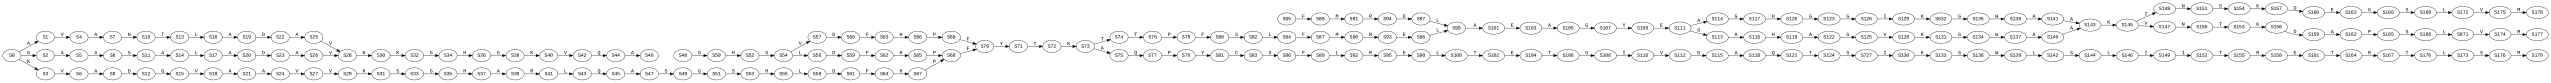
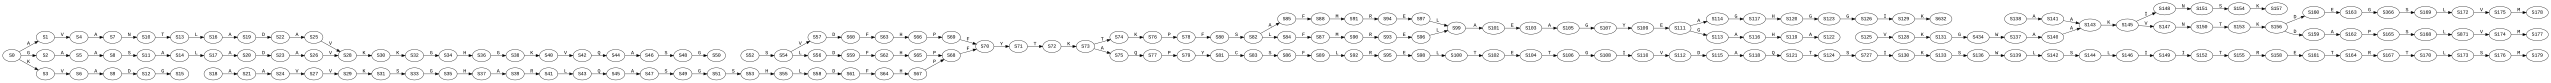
(2293, 11) -> (2293, 20)
(2388, 13) -> (2388, 13)
(1978, 19) -> none
none -> (1269, 29)
(1136, 35) -> (1136, 35)
(1846, 37) -> none
(1978, 37) -> (1978, 37)
none -> (664, 56)
(731, 56) -> none
(195, 74) -> none
